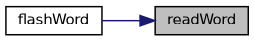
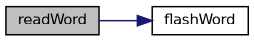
(121, 21) -> (118, 21)
